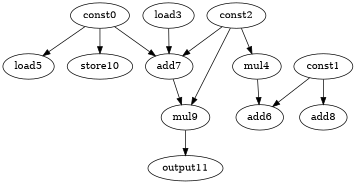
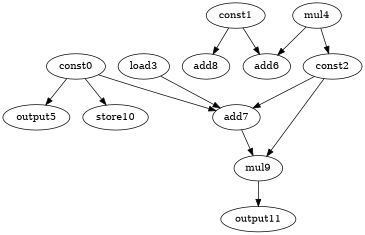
(245, 38) -> (324, 37)
(29, 66) -> (36, 117)
